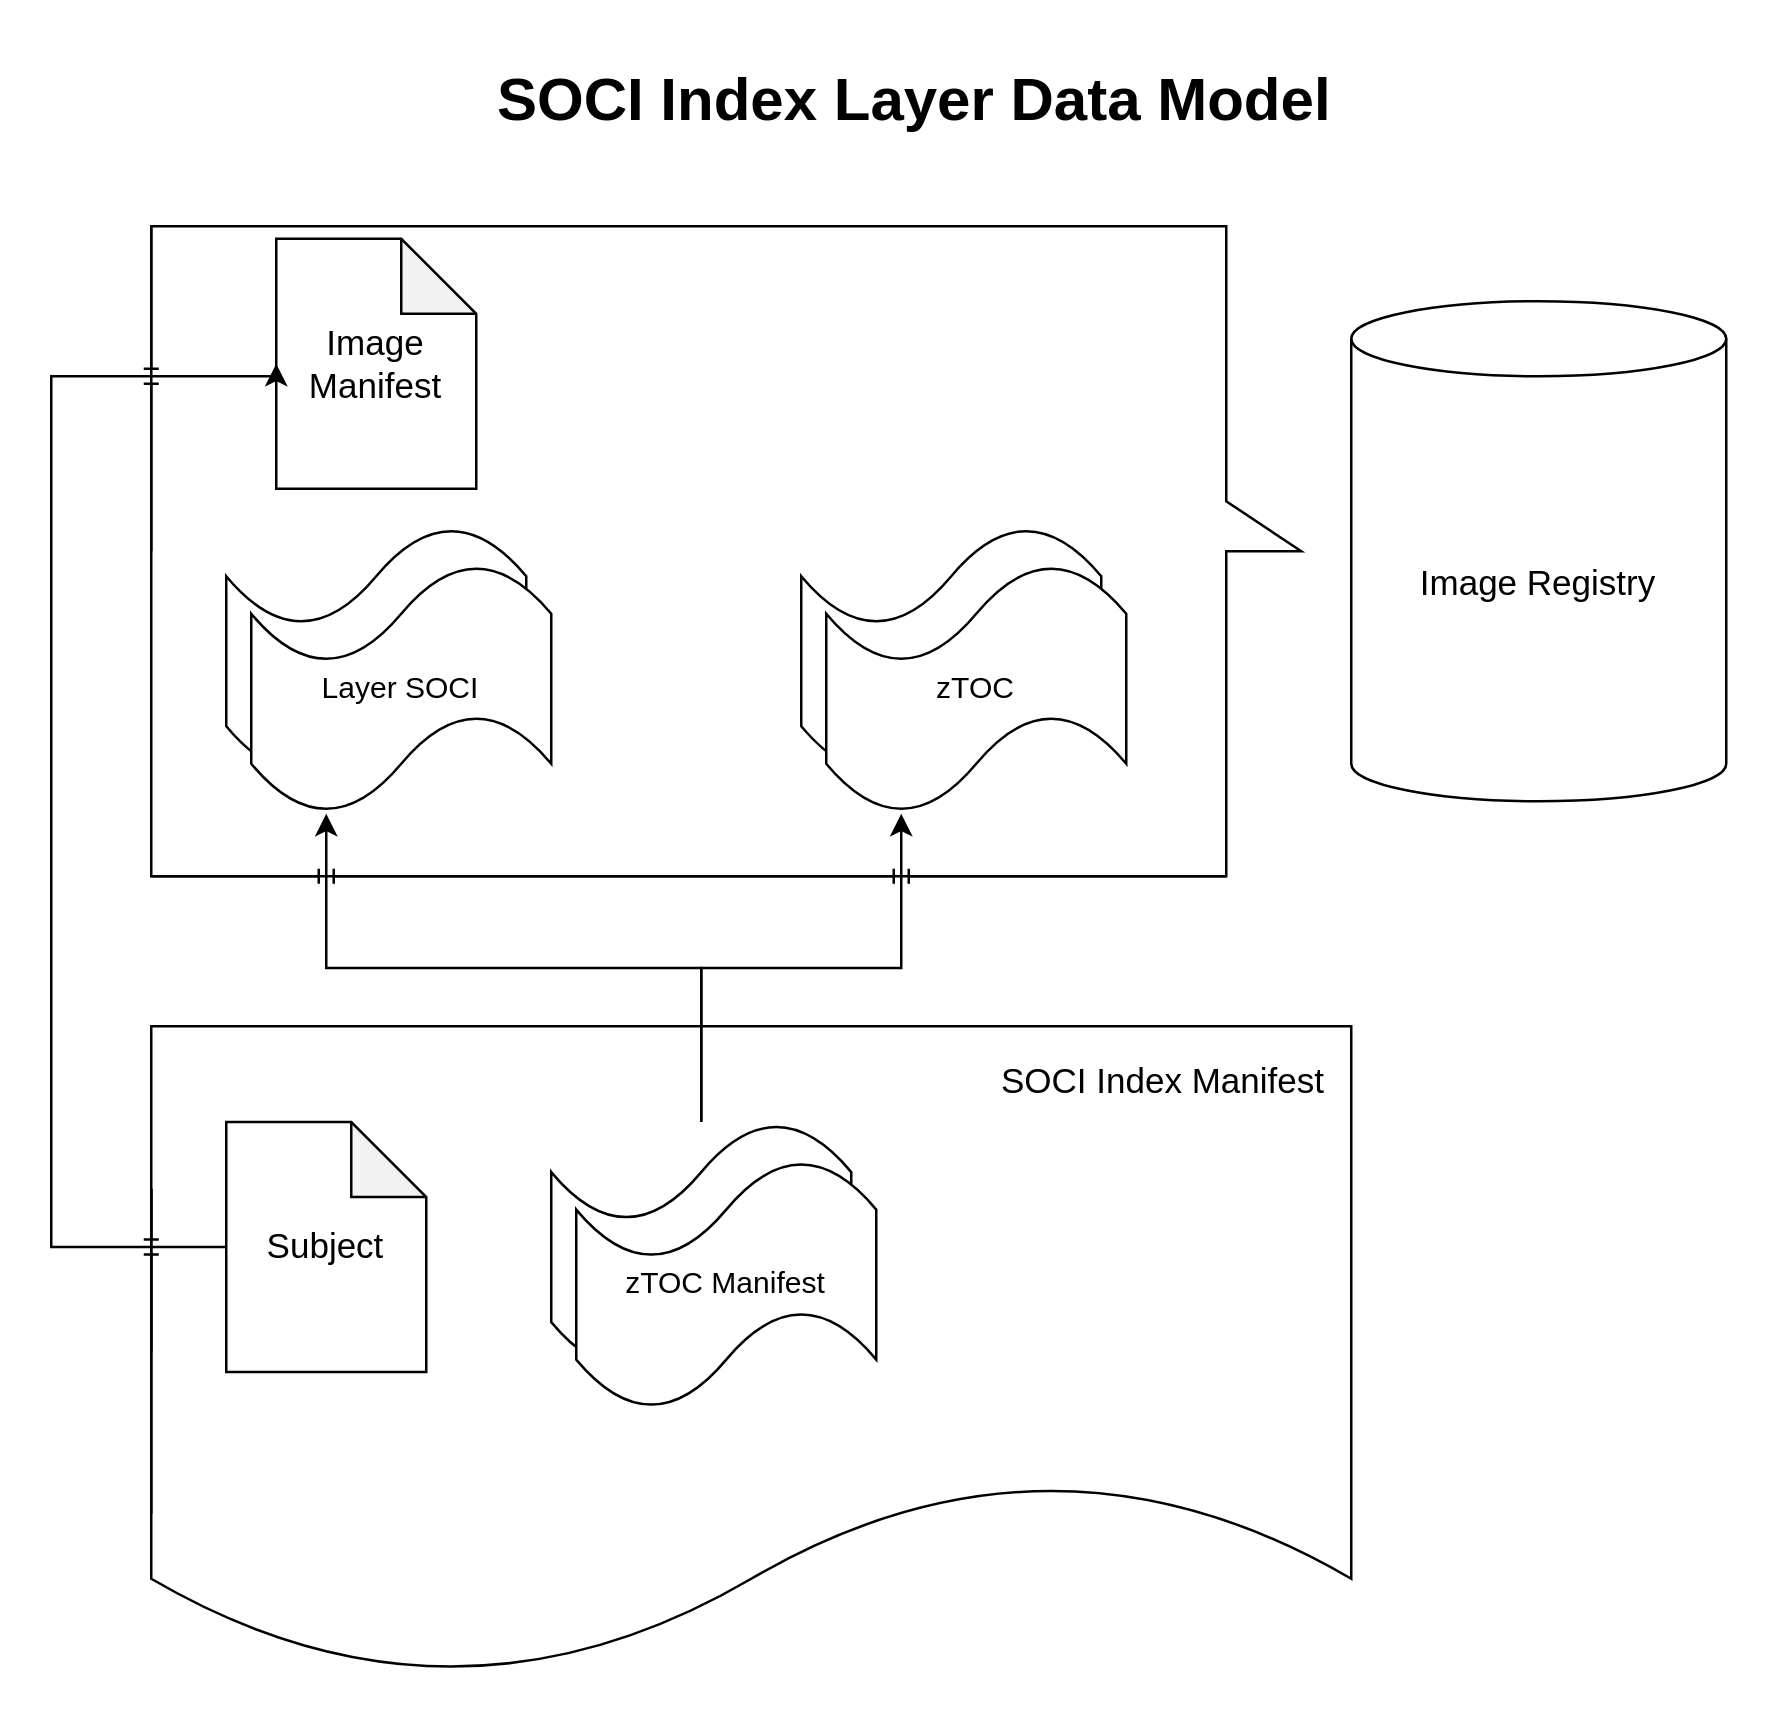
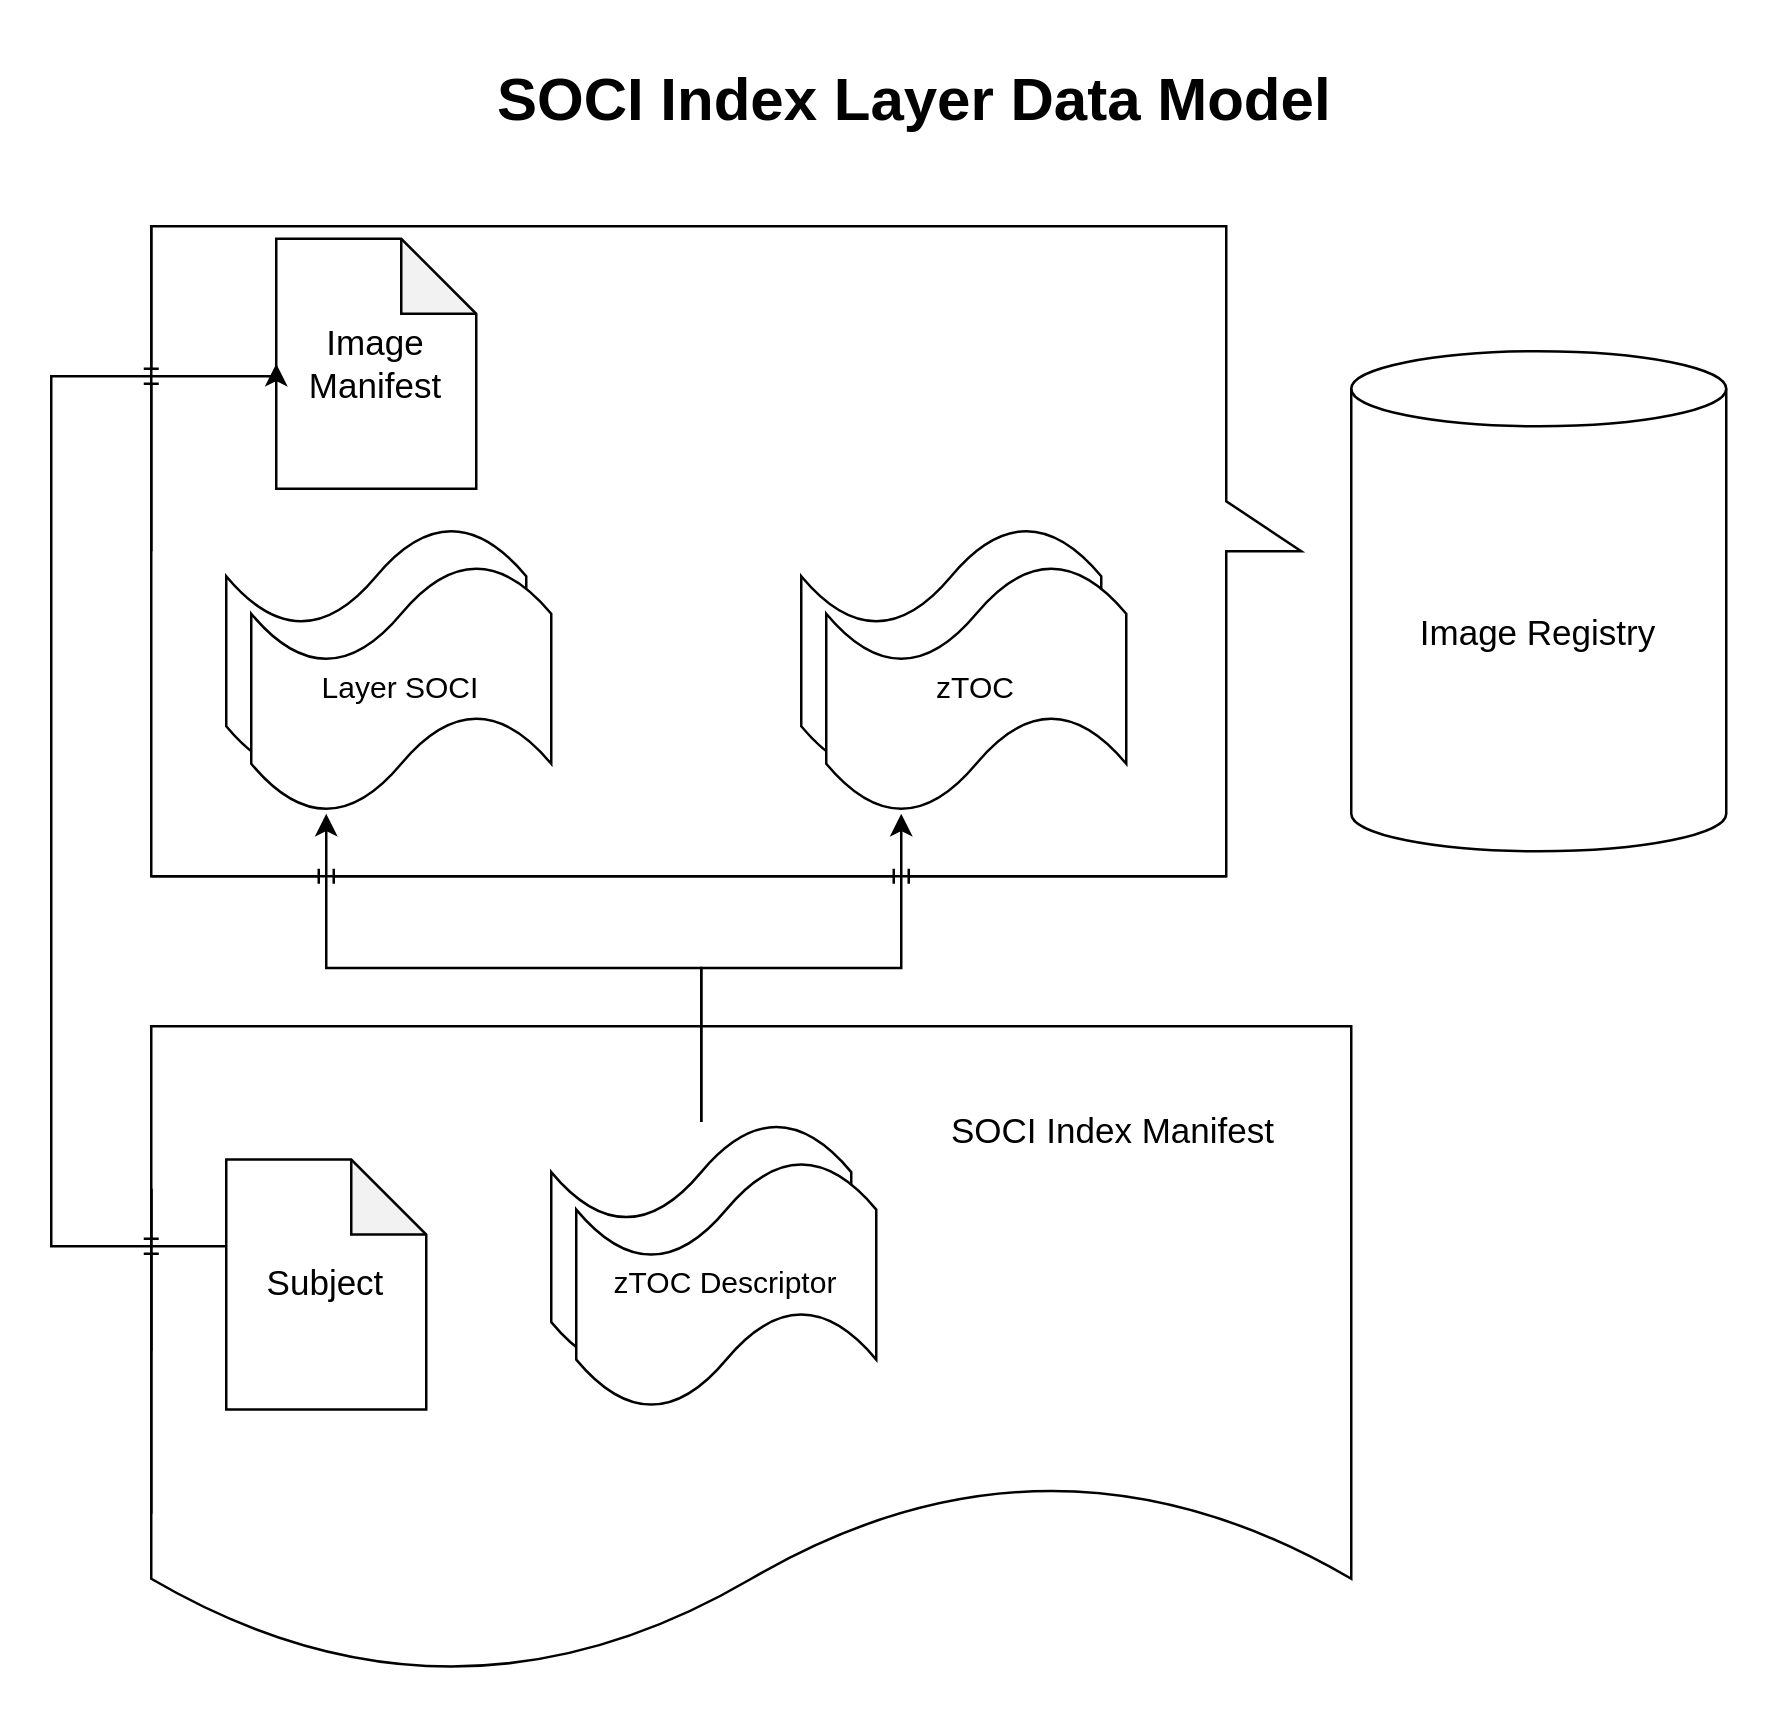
(1539, 551) -> (1539, 601)
(1164, 1080) -> (1114, 1130)
(326, 1247) -> (326, 1285)
(726, 1284) -> (726, 1284)
